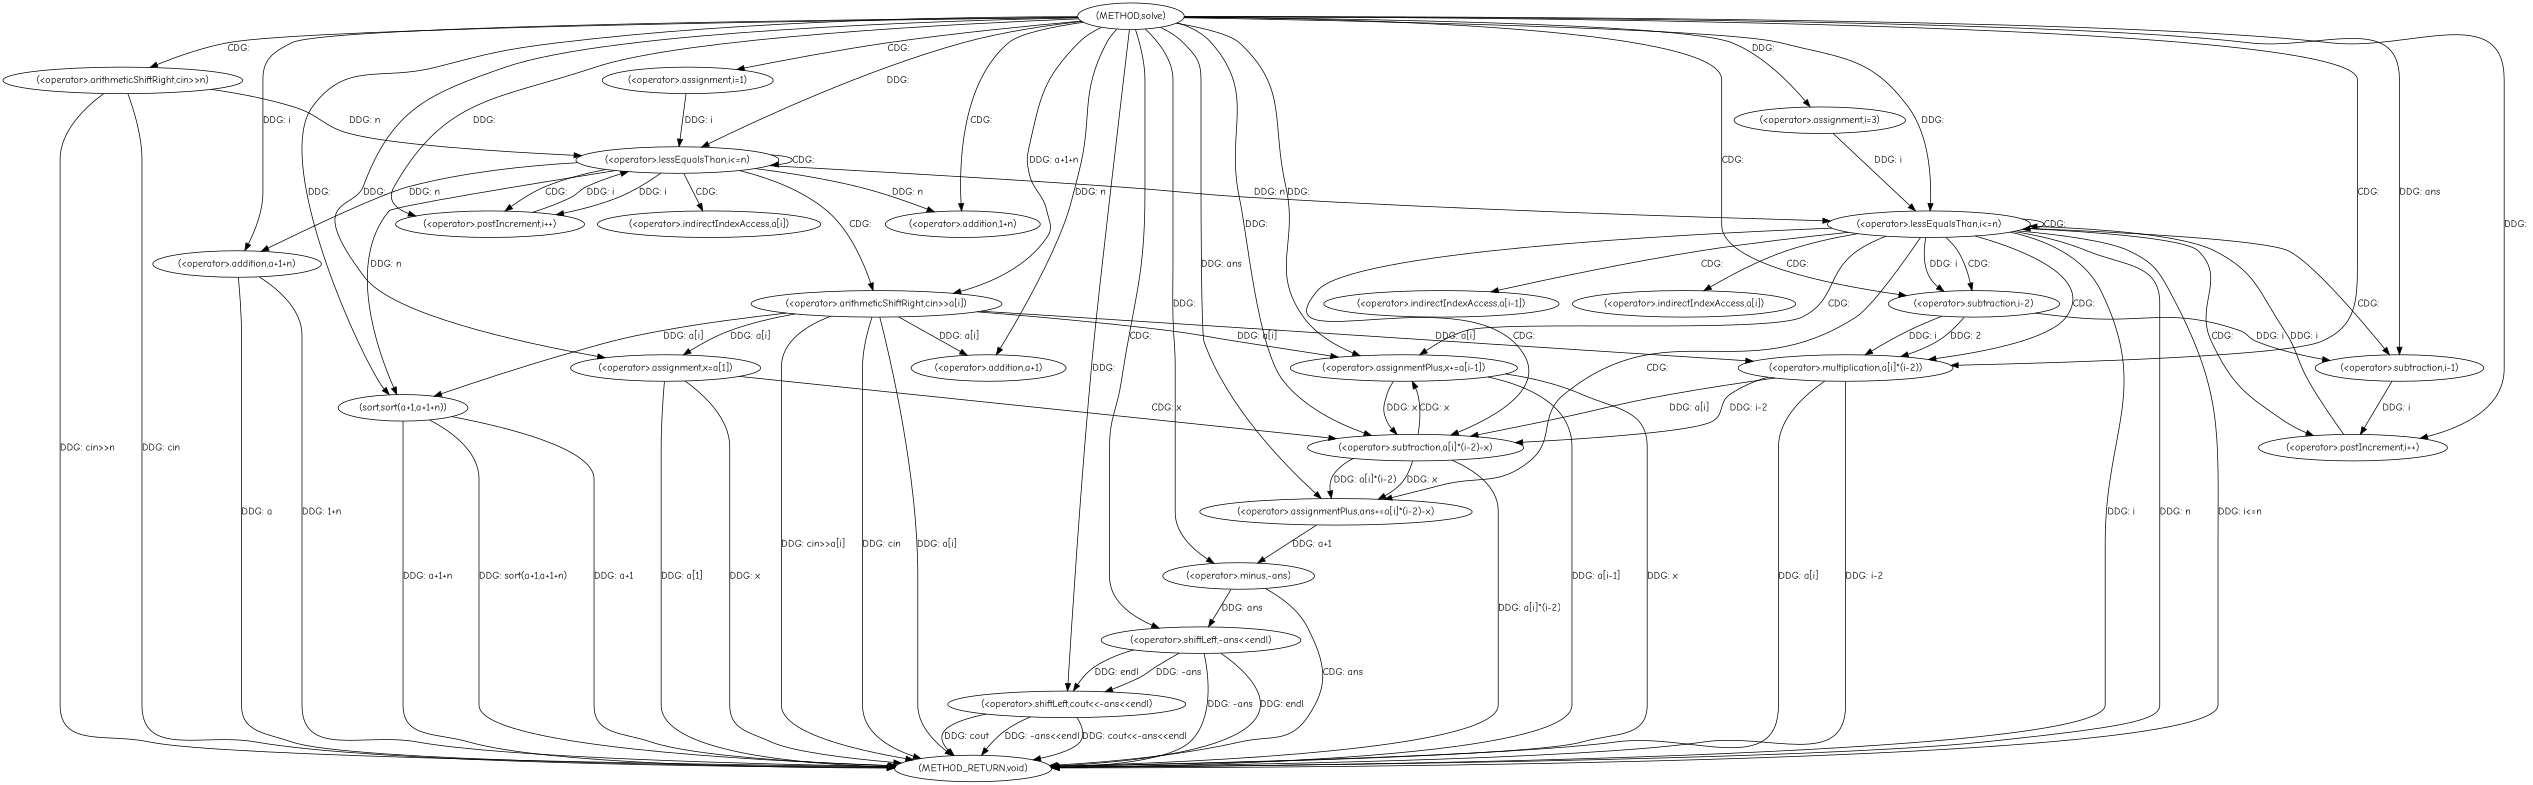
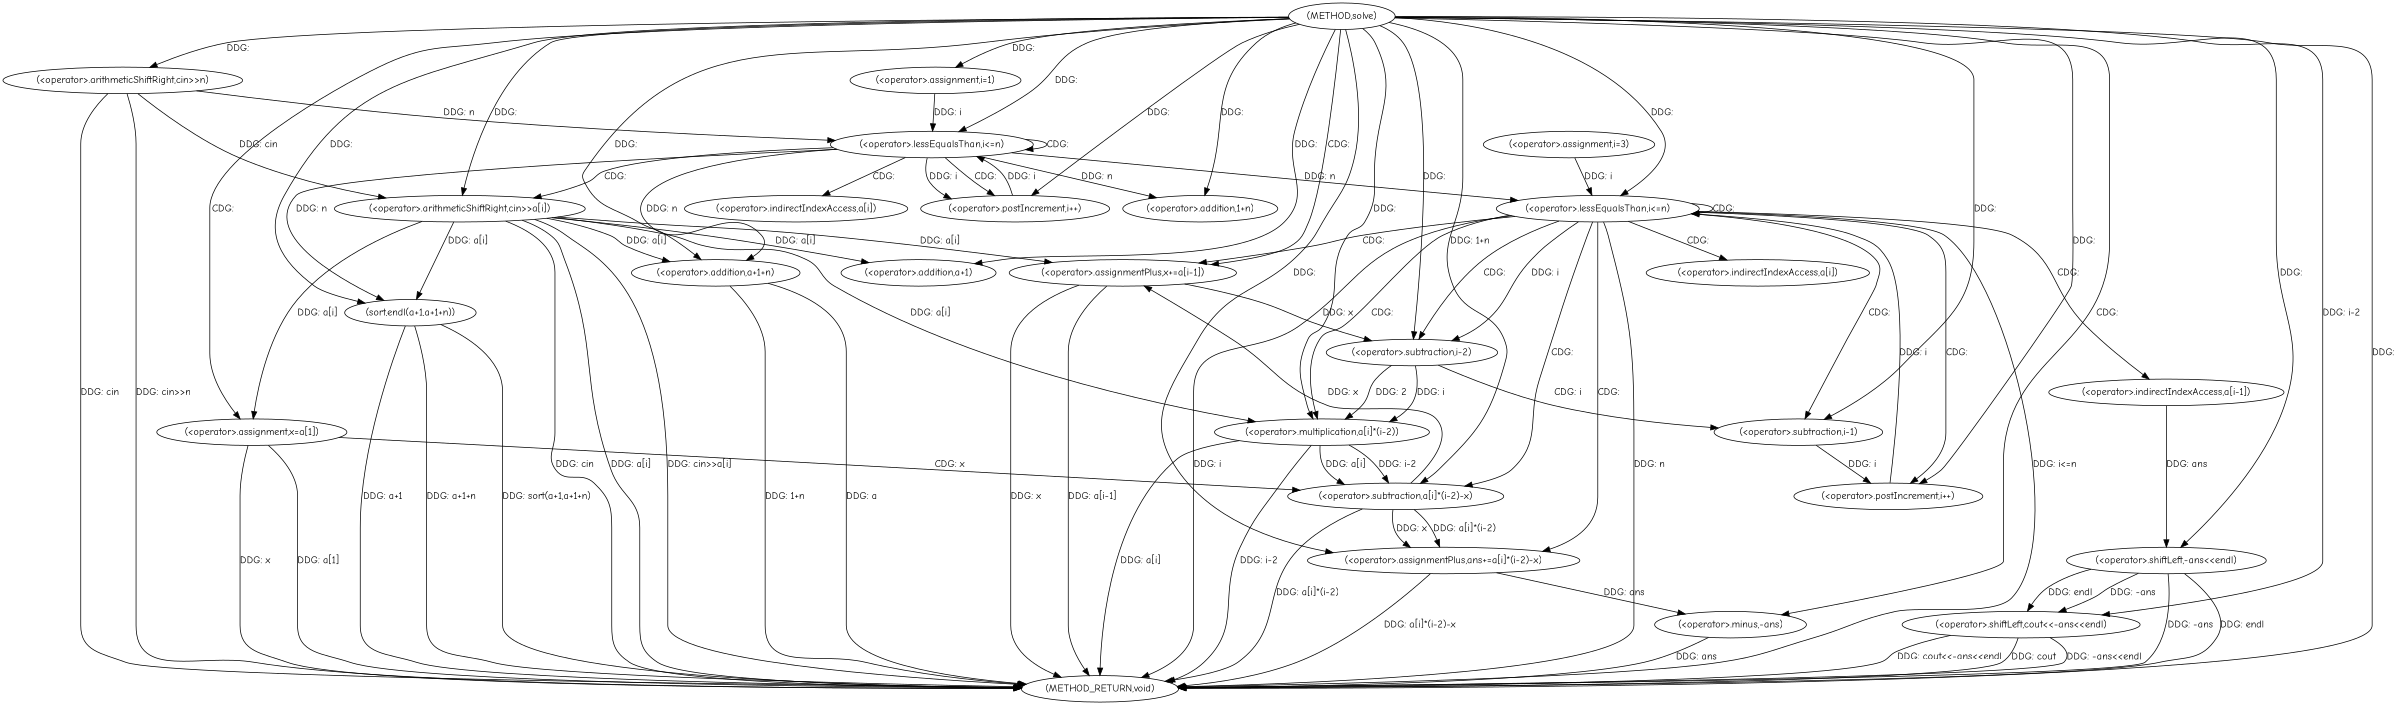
(1506, 23) -> (2372, 450)
(240, 48) -> (240, 48)
(900, 48) -> (1025, 48)
(277, 120) -> (628, 145)
(983, 120) -> (1234, 112)
(1054, 160) -> (507, 112)
(1734, 160) -> (1436, 177)
none -> (251, 162)
(376, 192) -> (225, 209)
(1091, 192) -> (1308, 145)
(1300, 192) -> (1340, 145)
(2370, 192) -> (1386, 209)
(2420, 192) -> (1987, 209)
(1258, 224) -> (1470, 241)
none -> (607, 234)
(1222, 264) -> (1306, 273)
(1186, 304) -> (2109, 313)
(1142, 336) -> (2293, 273)
(2270, 336) -> (1568, 392)
(1106, 368) -> (2342, 313)
(1384, 405) -> (1276, 308)
(403, 408) -> (410, 313)
(1434, 408) -> (1343, 392)
(1312, 544) -> (1624, 593)
(1222, 605) -> (2166, 473)
none -> (1318, 653)
(1343, 672) -> (1697, 657)
